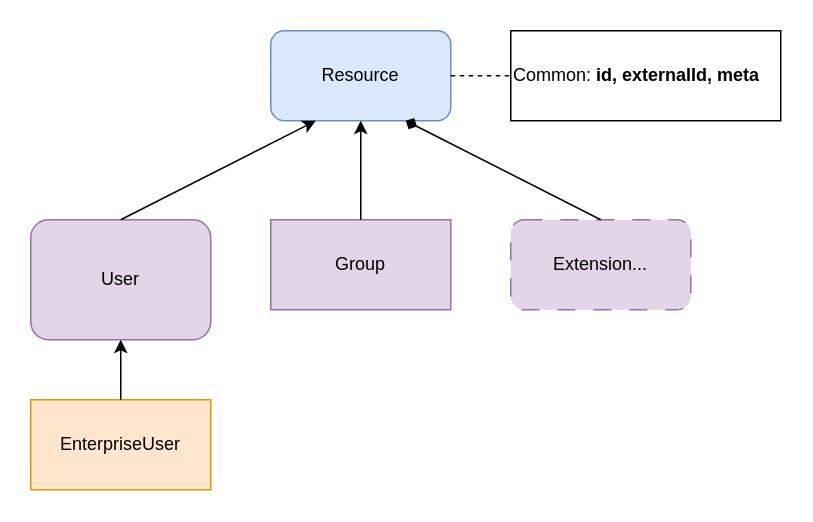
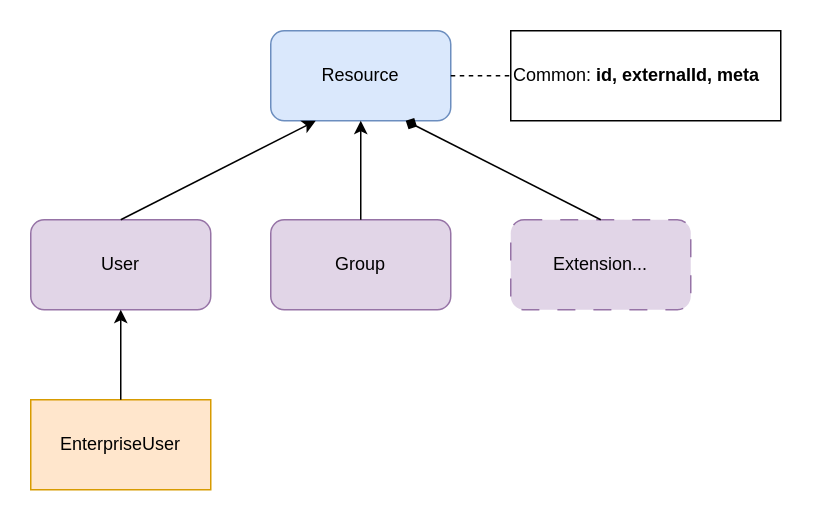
(361, 265) -> (361, 265)
(121, 280) -> (121, 265)
